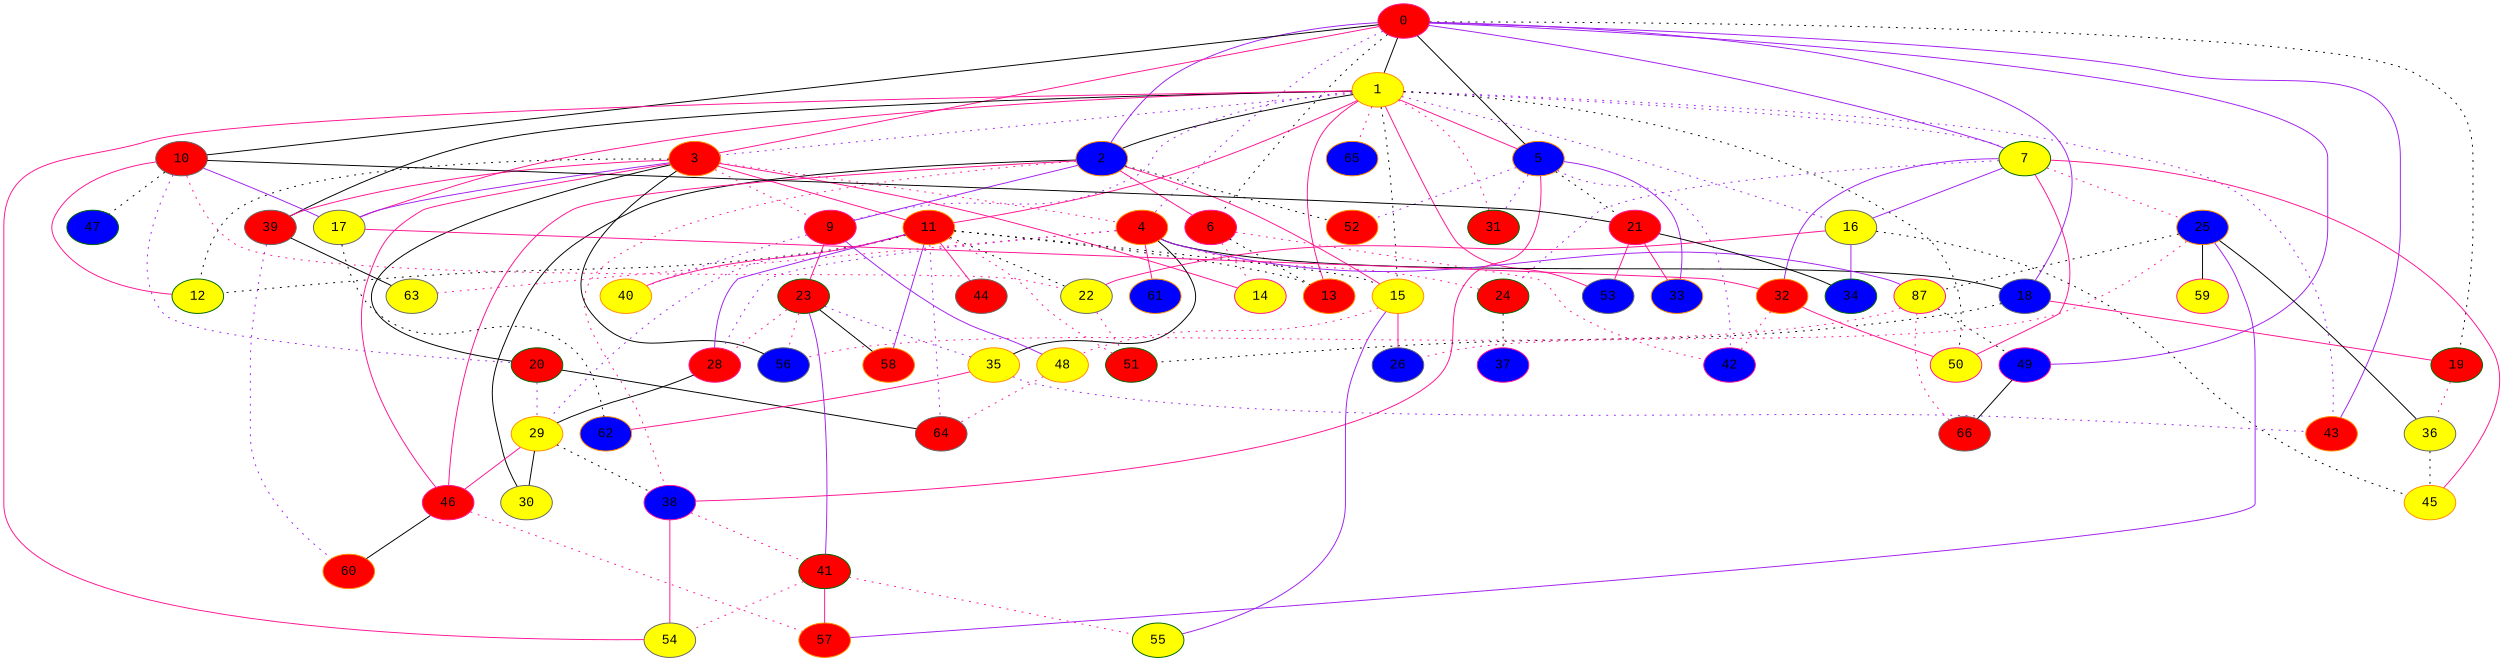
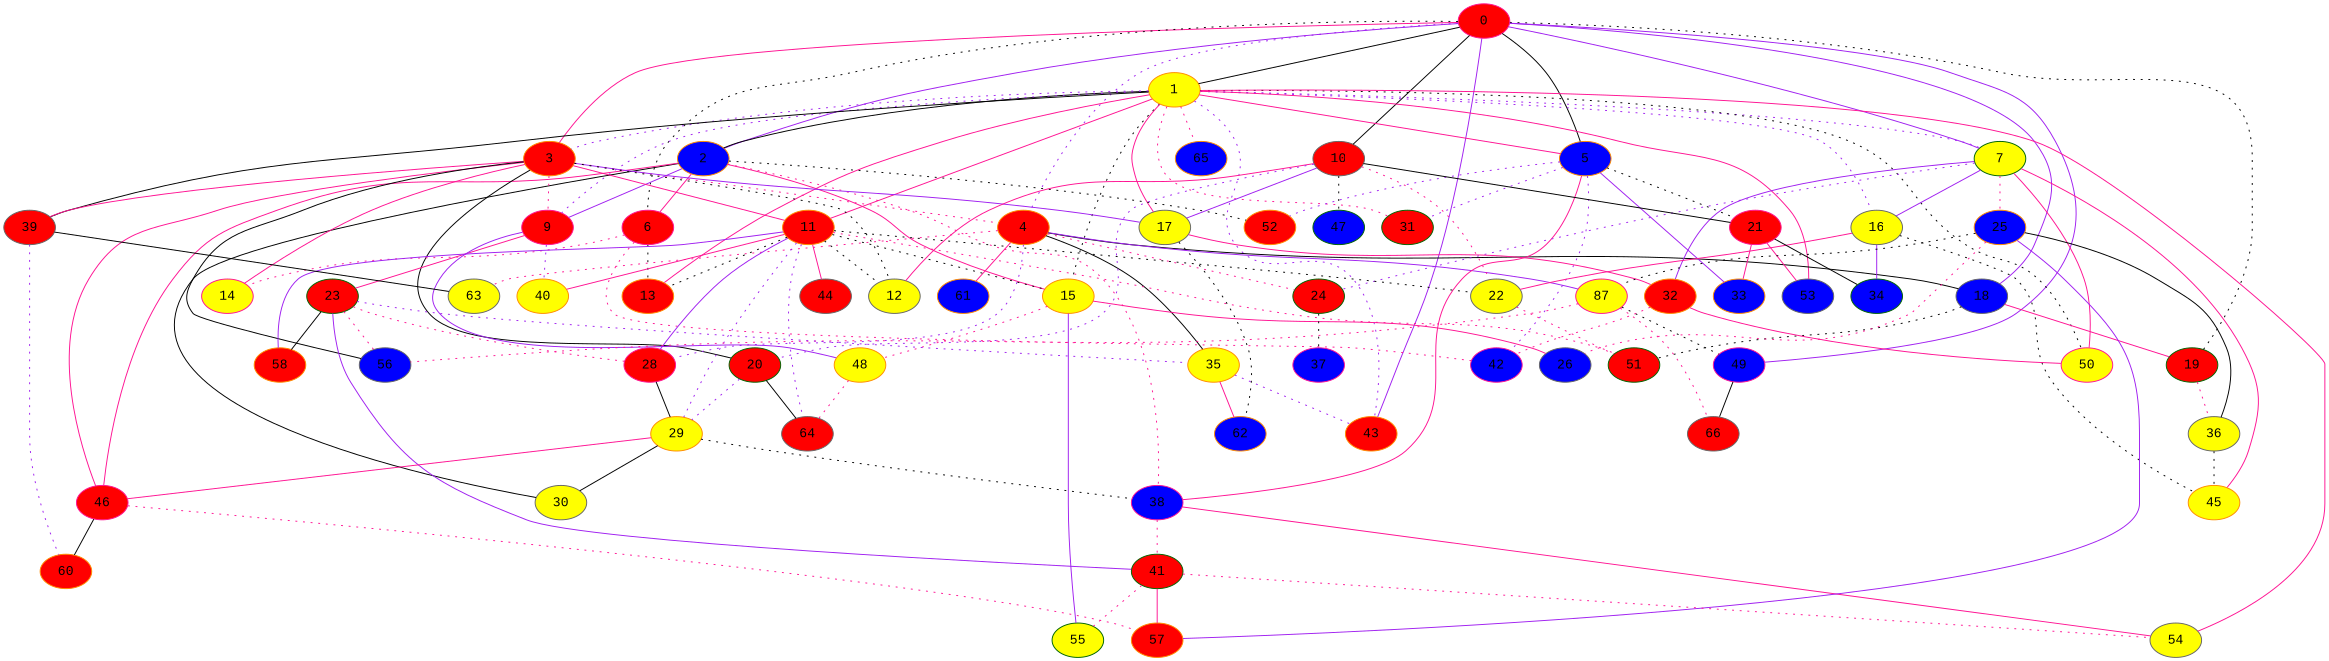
(198, 296) -> (894, 296)
(2203, 296) -> none
